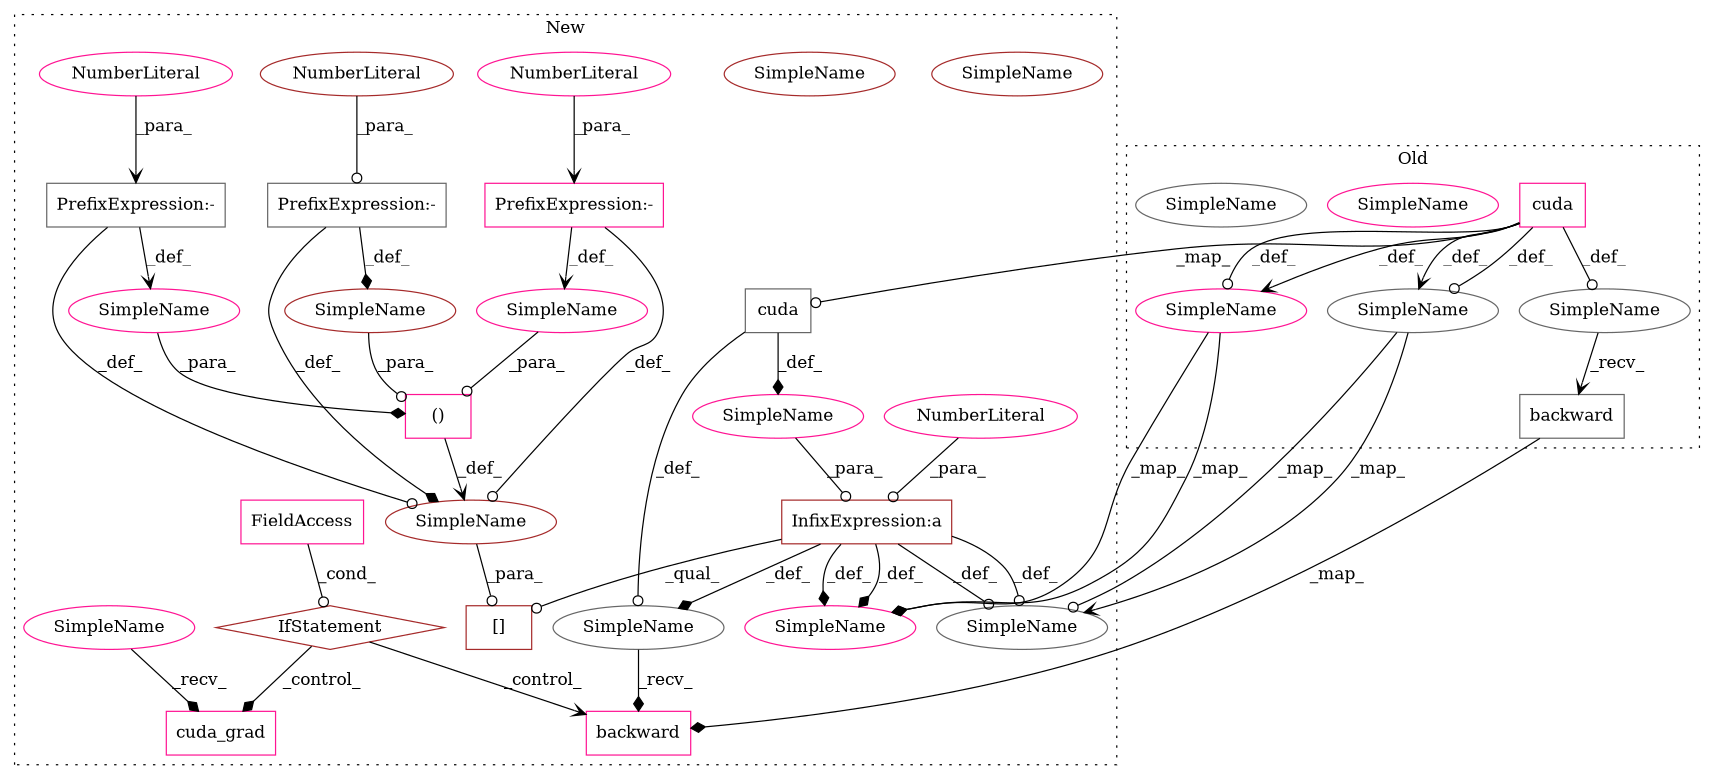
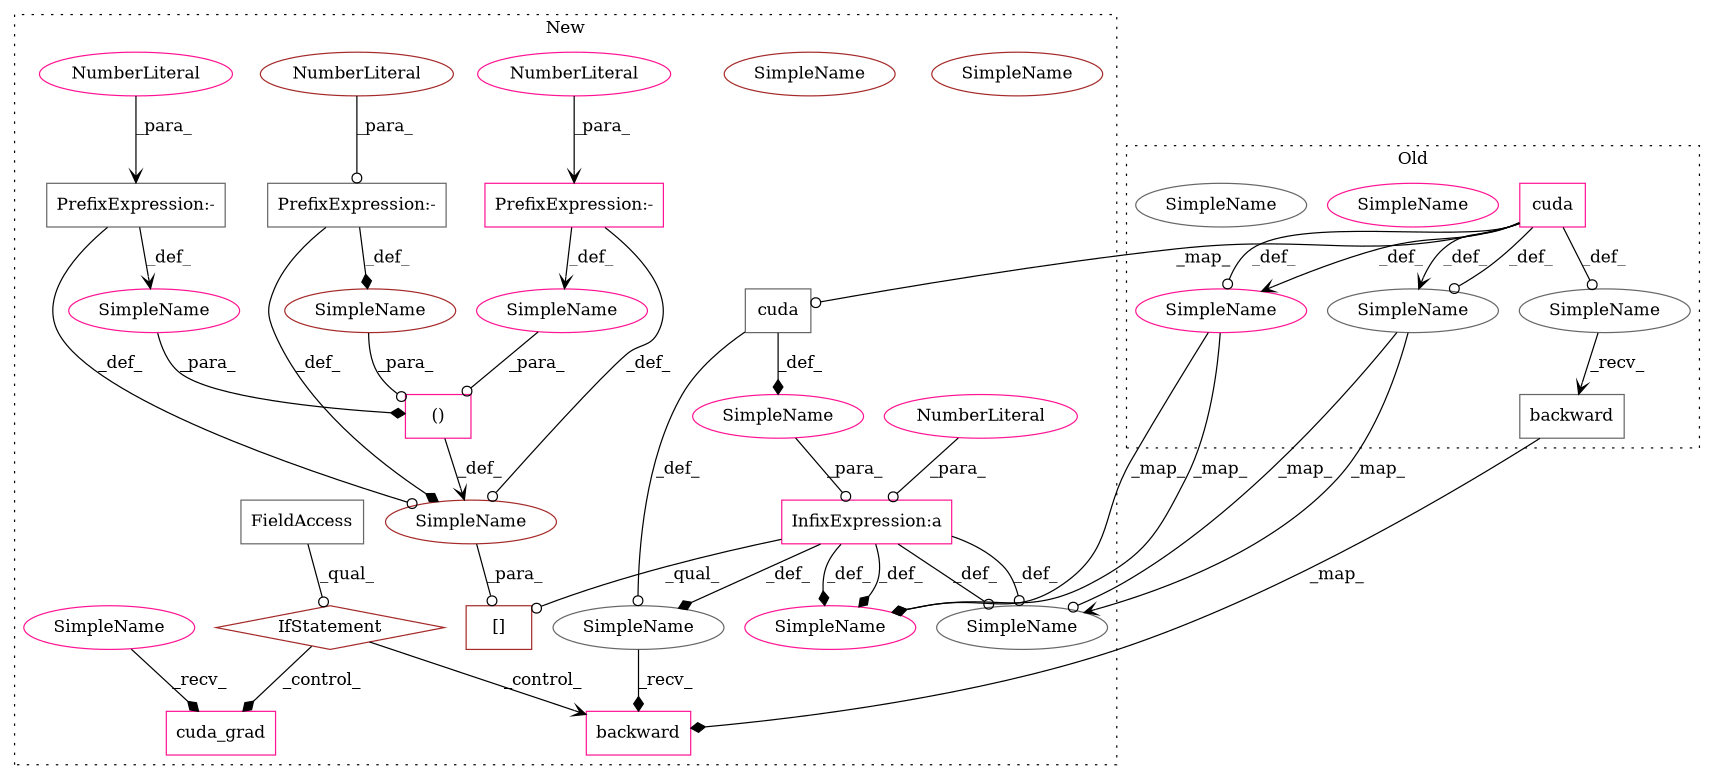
(302, 522) -> (302, 522)
(867, 522) -> (867, 522)
(347, 575) -> (347, 575)
